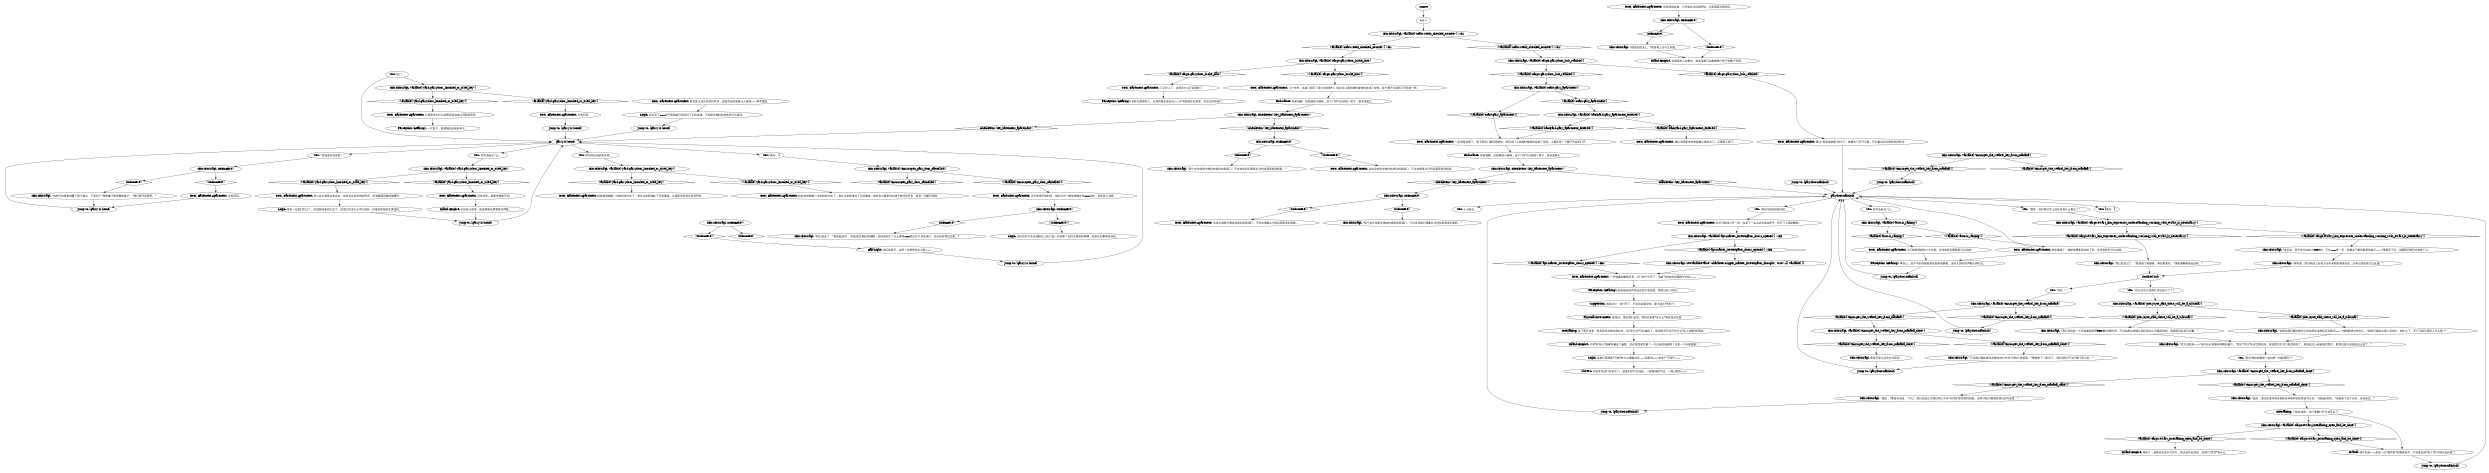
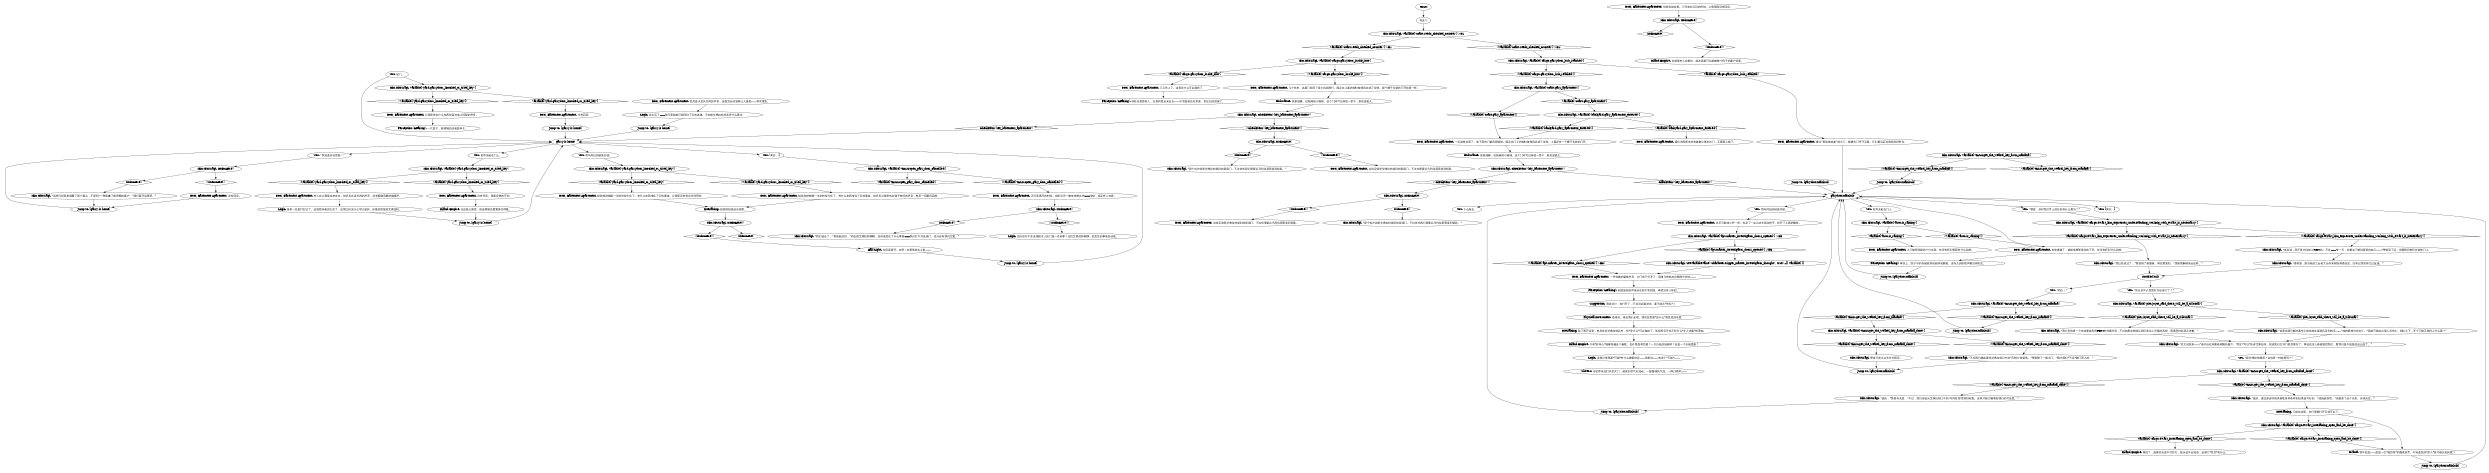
(1423, 7) -> (1423, 7)
(1644, 47) -> none
none -> (725, 209)
(1924, 256) -> none
